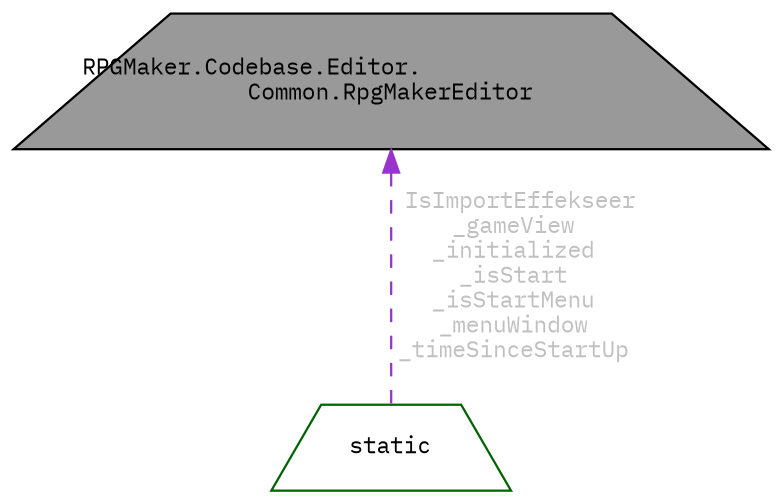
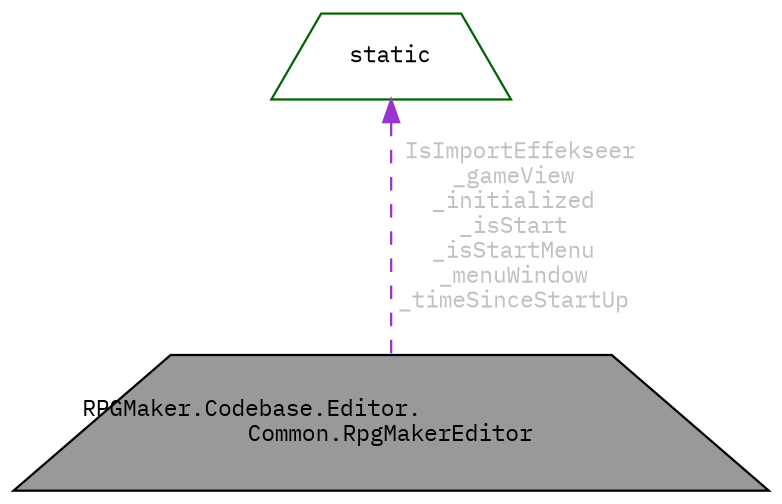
(391, 289) -> (391, 239)
